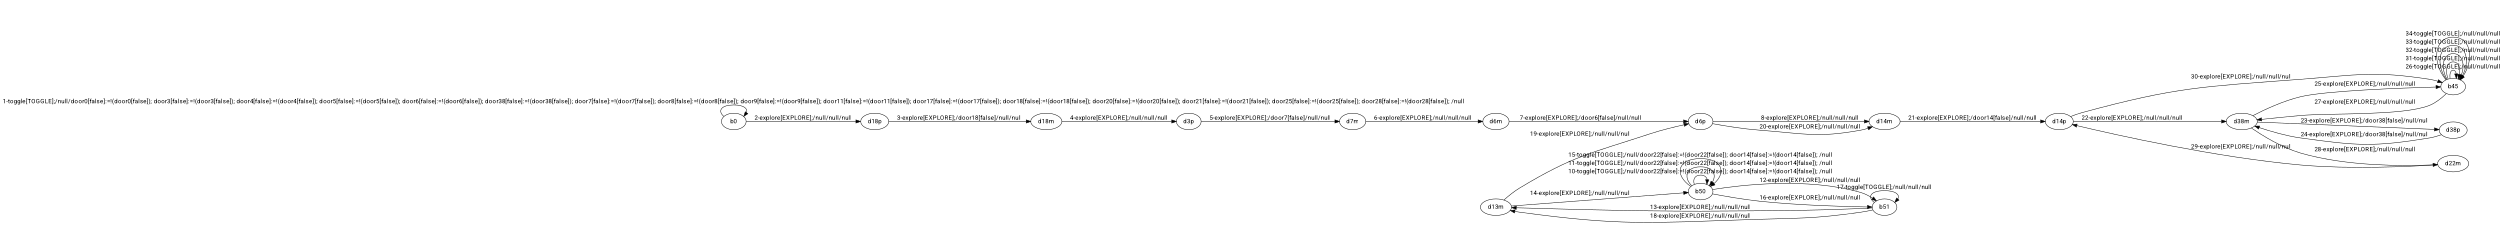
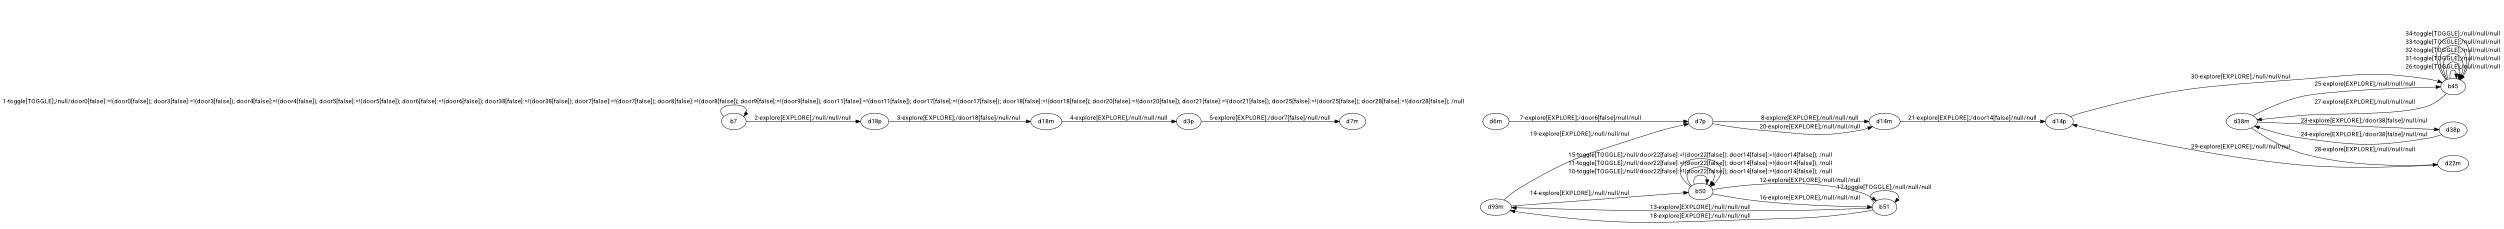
(734, 121) -> (734, 121)
(1422, 121) -> none
(1701, 121) -> (1701, 121)
(2147, 121) -> none
(1496, 207) -> (1496, 207)
